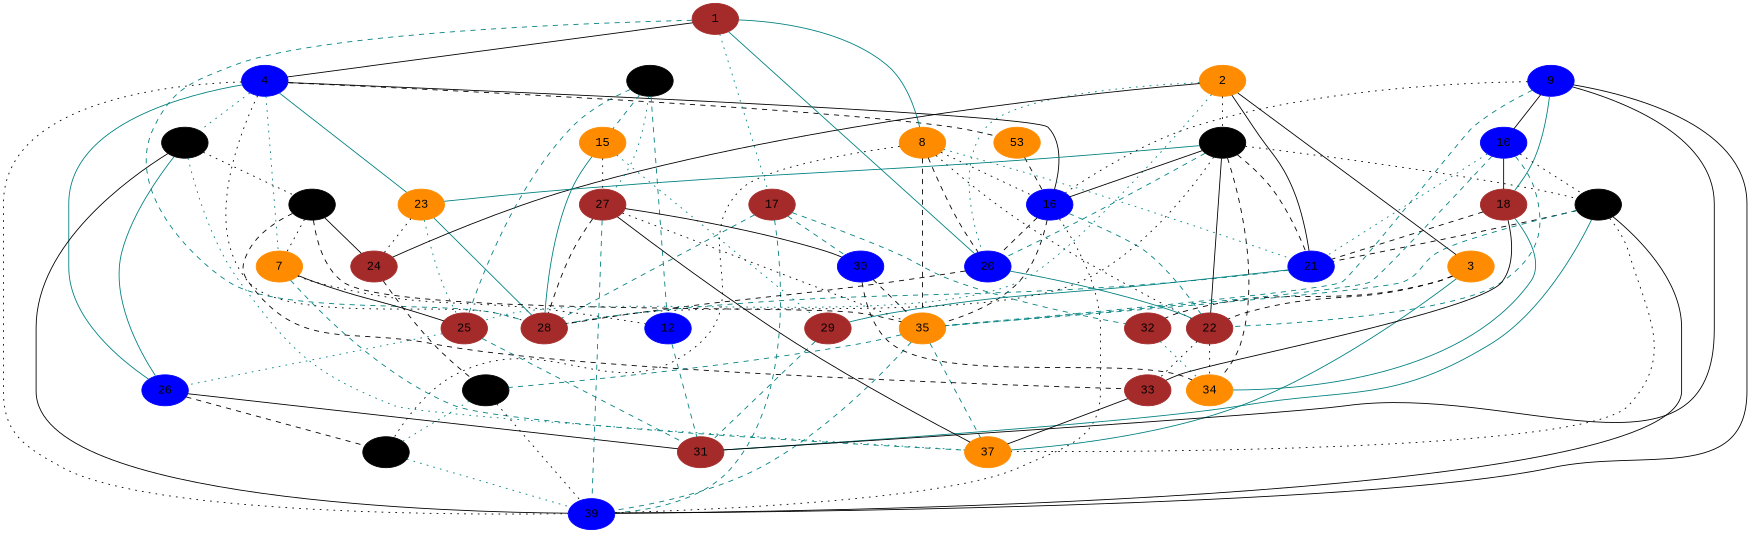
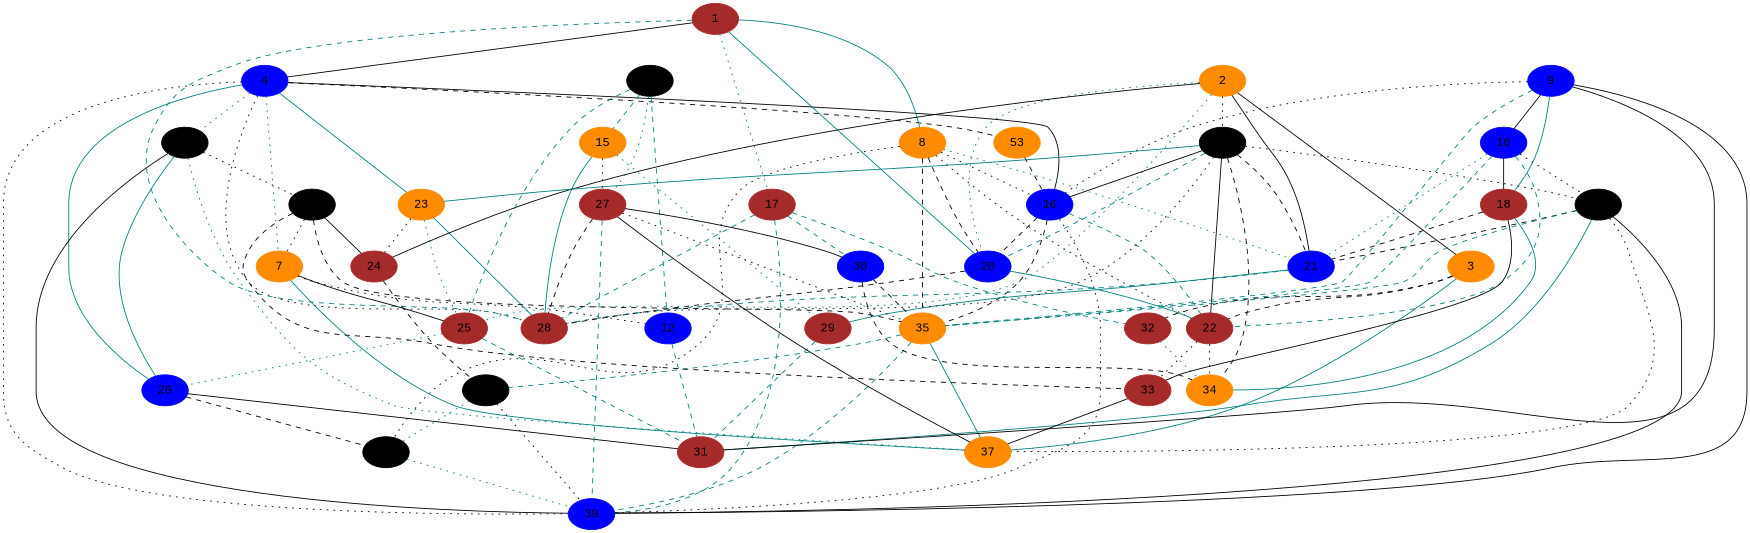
(955, 390) -> (955, 390)
(446, 401) -> (446, 401)
